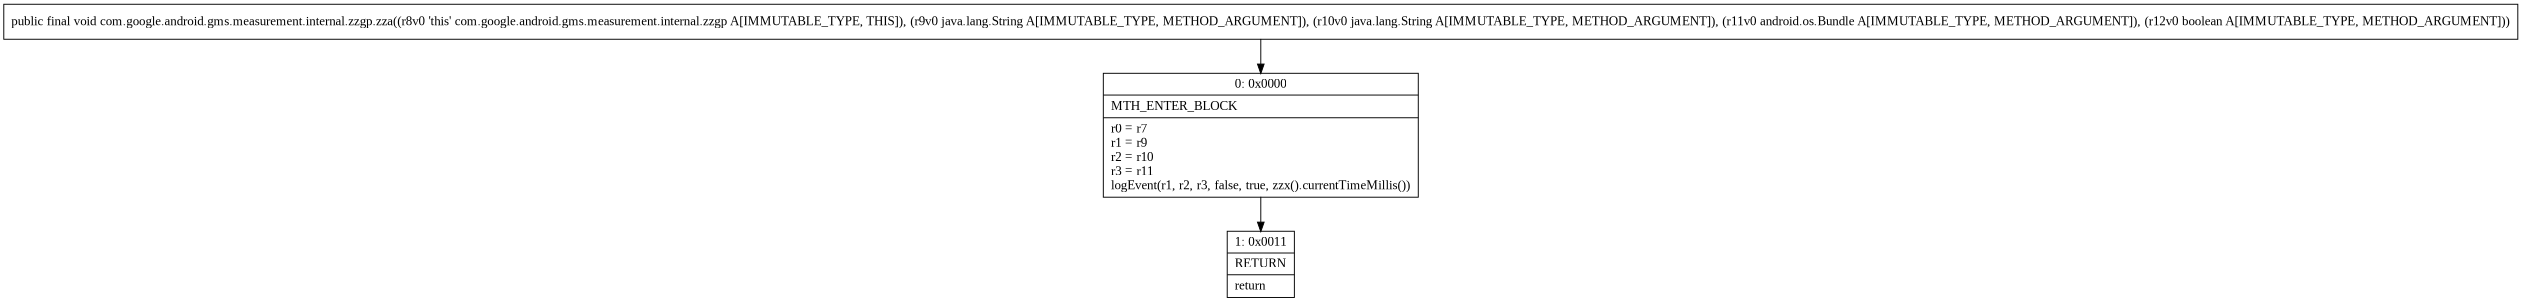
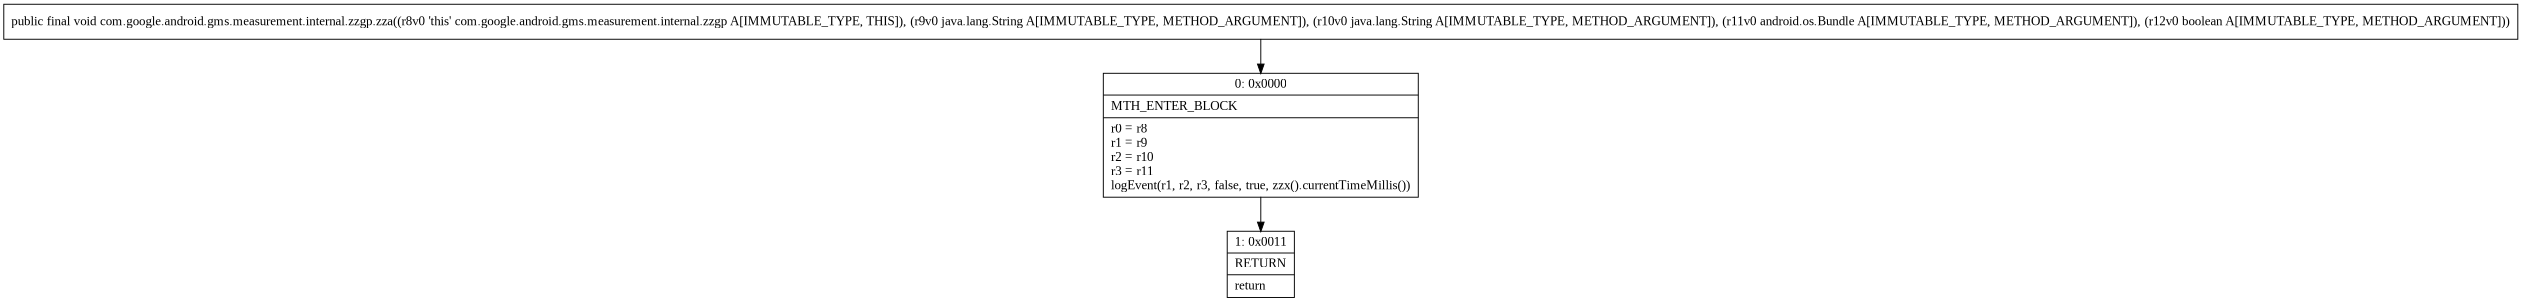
(1129, 129) -> (1129, 129)
